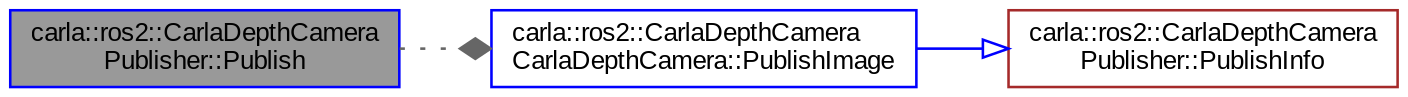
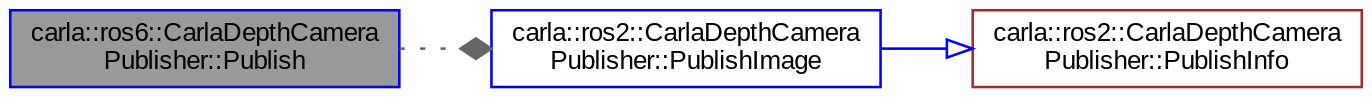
(205, 49) -> (205, 49)
(704, 49) -> (686, 49)
